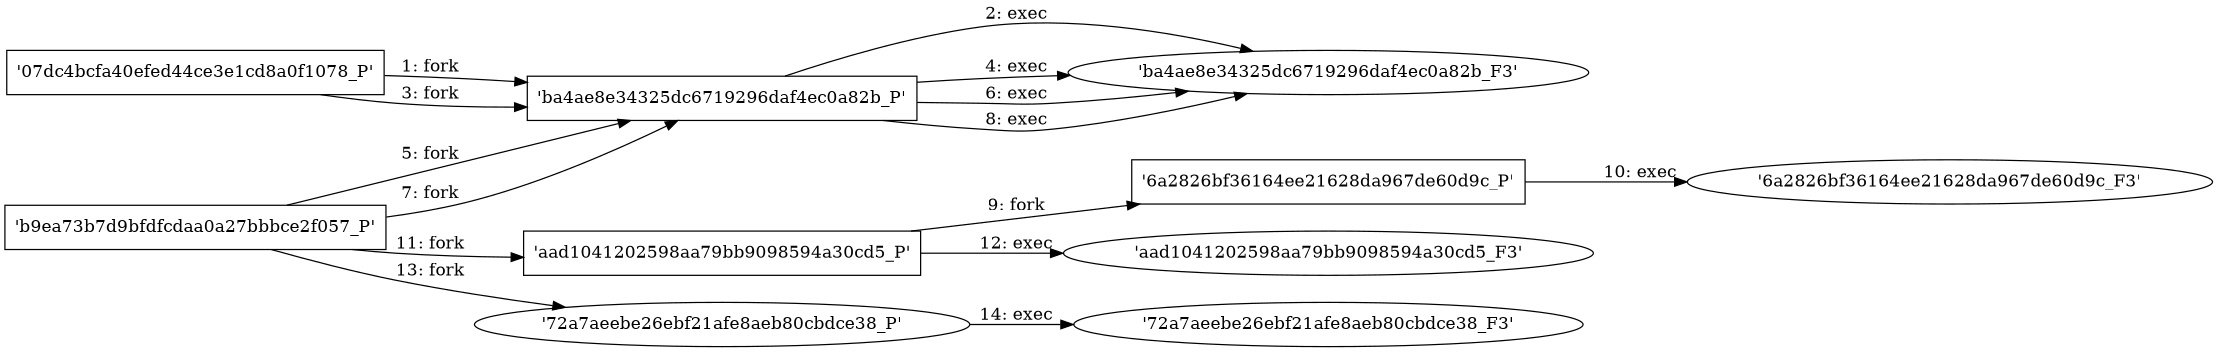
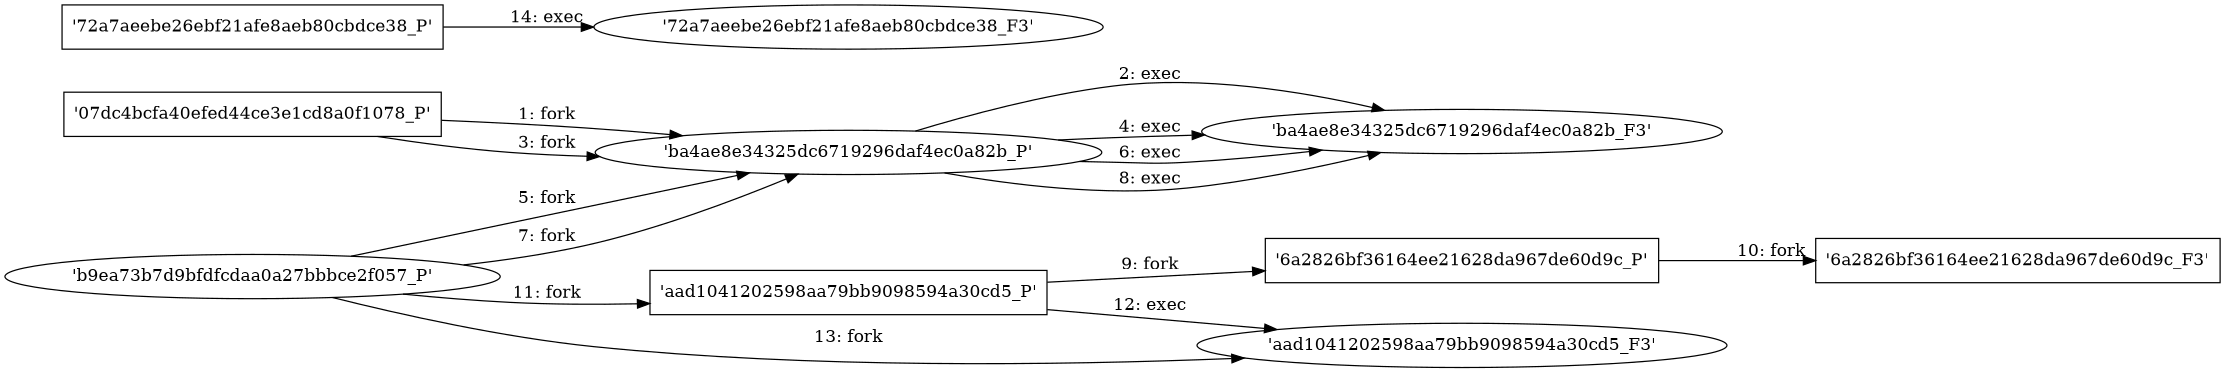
(722, 98) -> (848, 152)
(1640, 173) -> (1771, 251)
(1950, 182) -> (2018, 261)
(195, 227) -> (253, 277)
(411, 283) -> (779, 359)
(722, 324) -> (253, 27)
